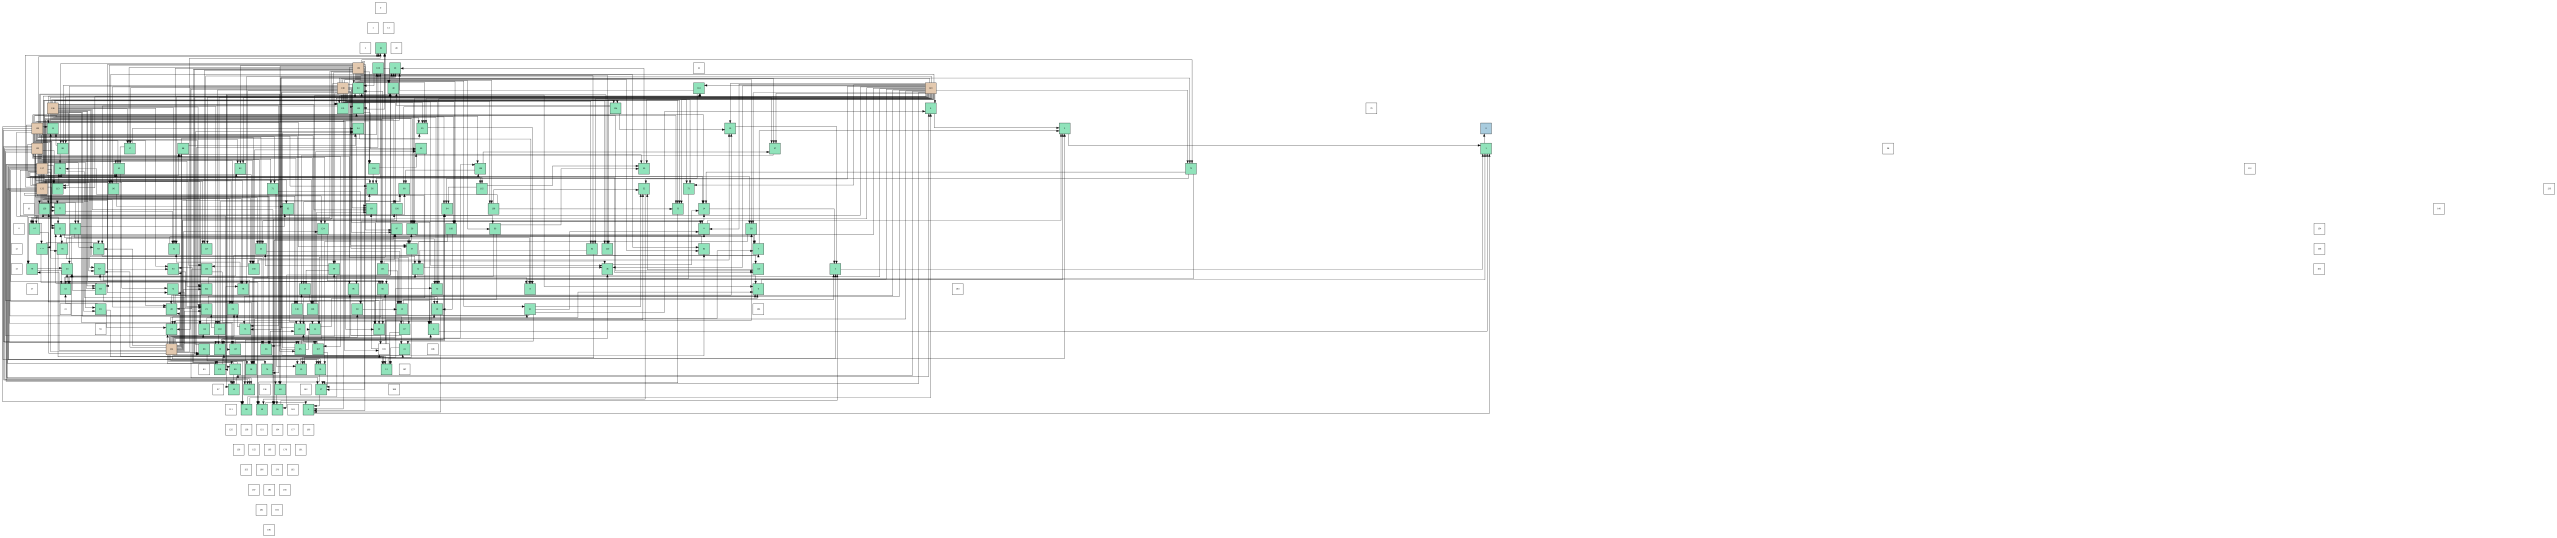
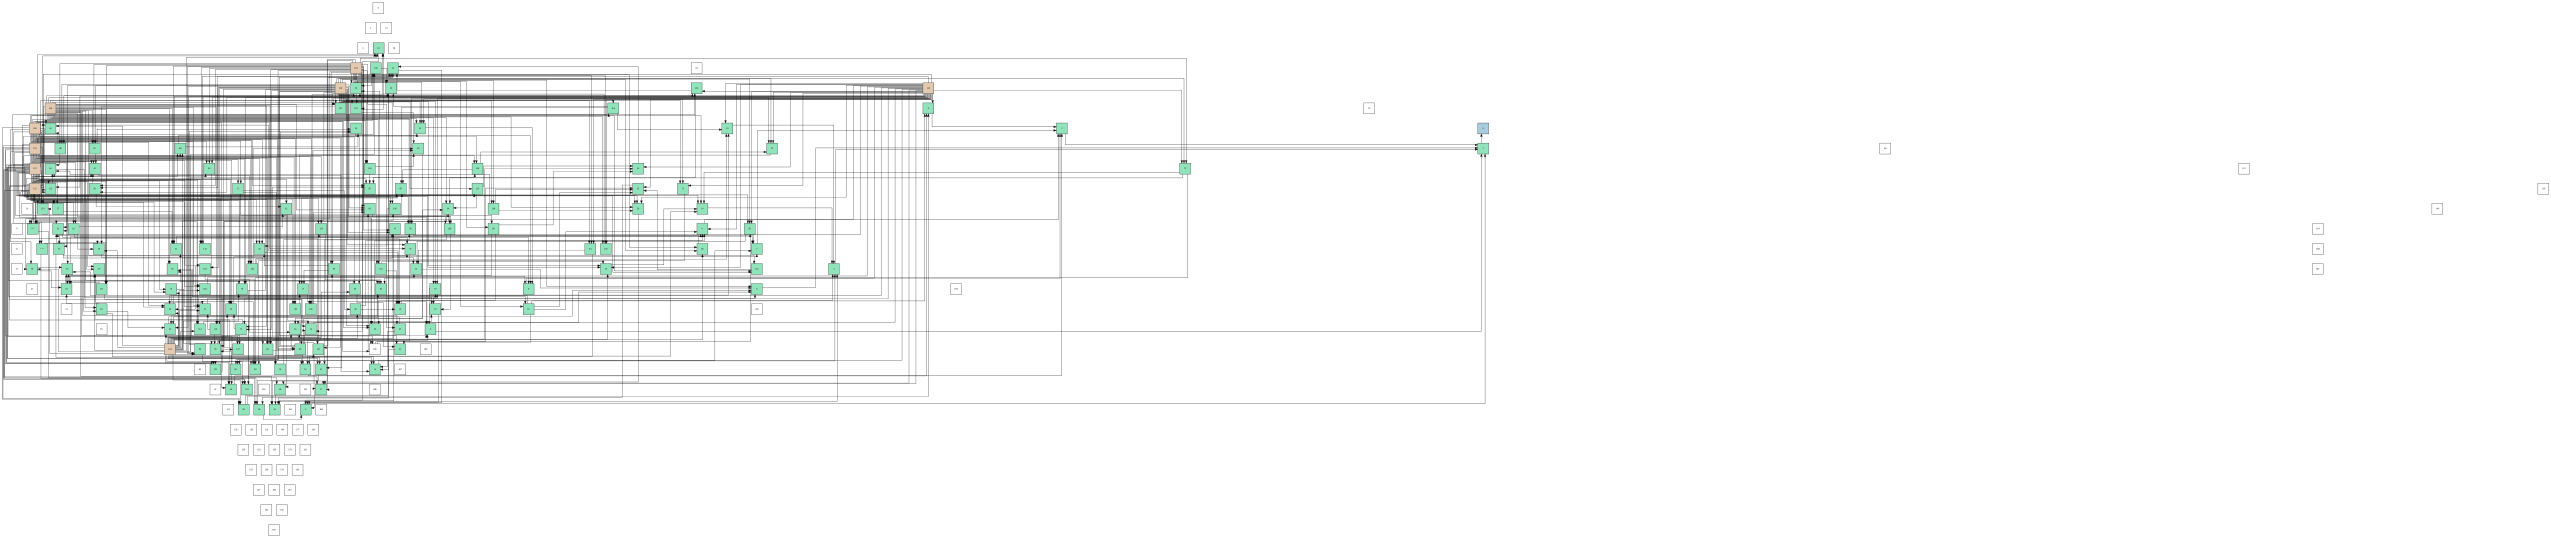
(281, 151) -> (328, 181)
none -> (321, 410)
